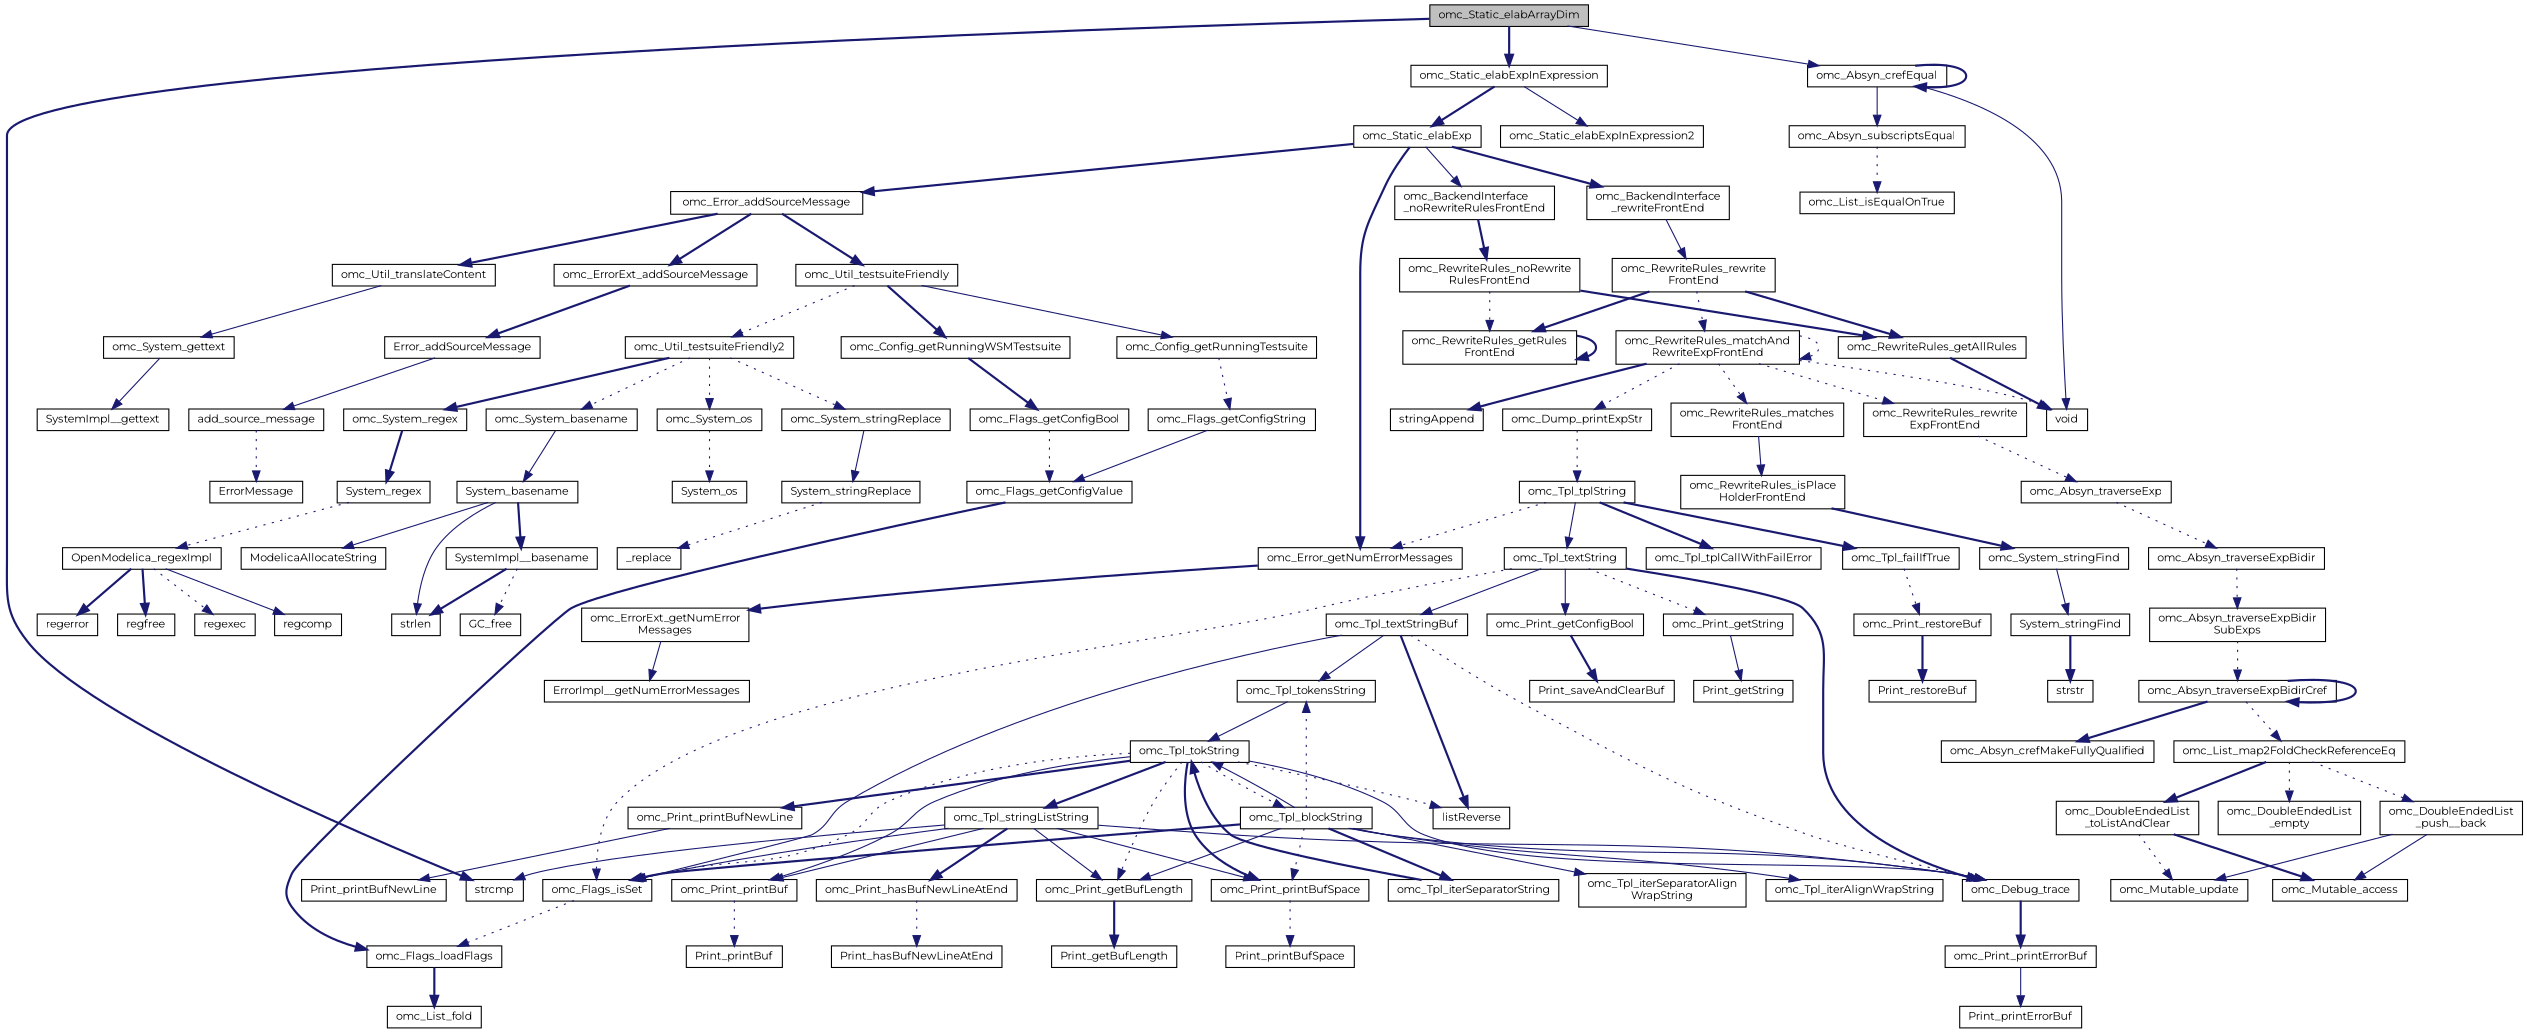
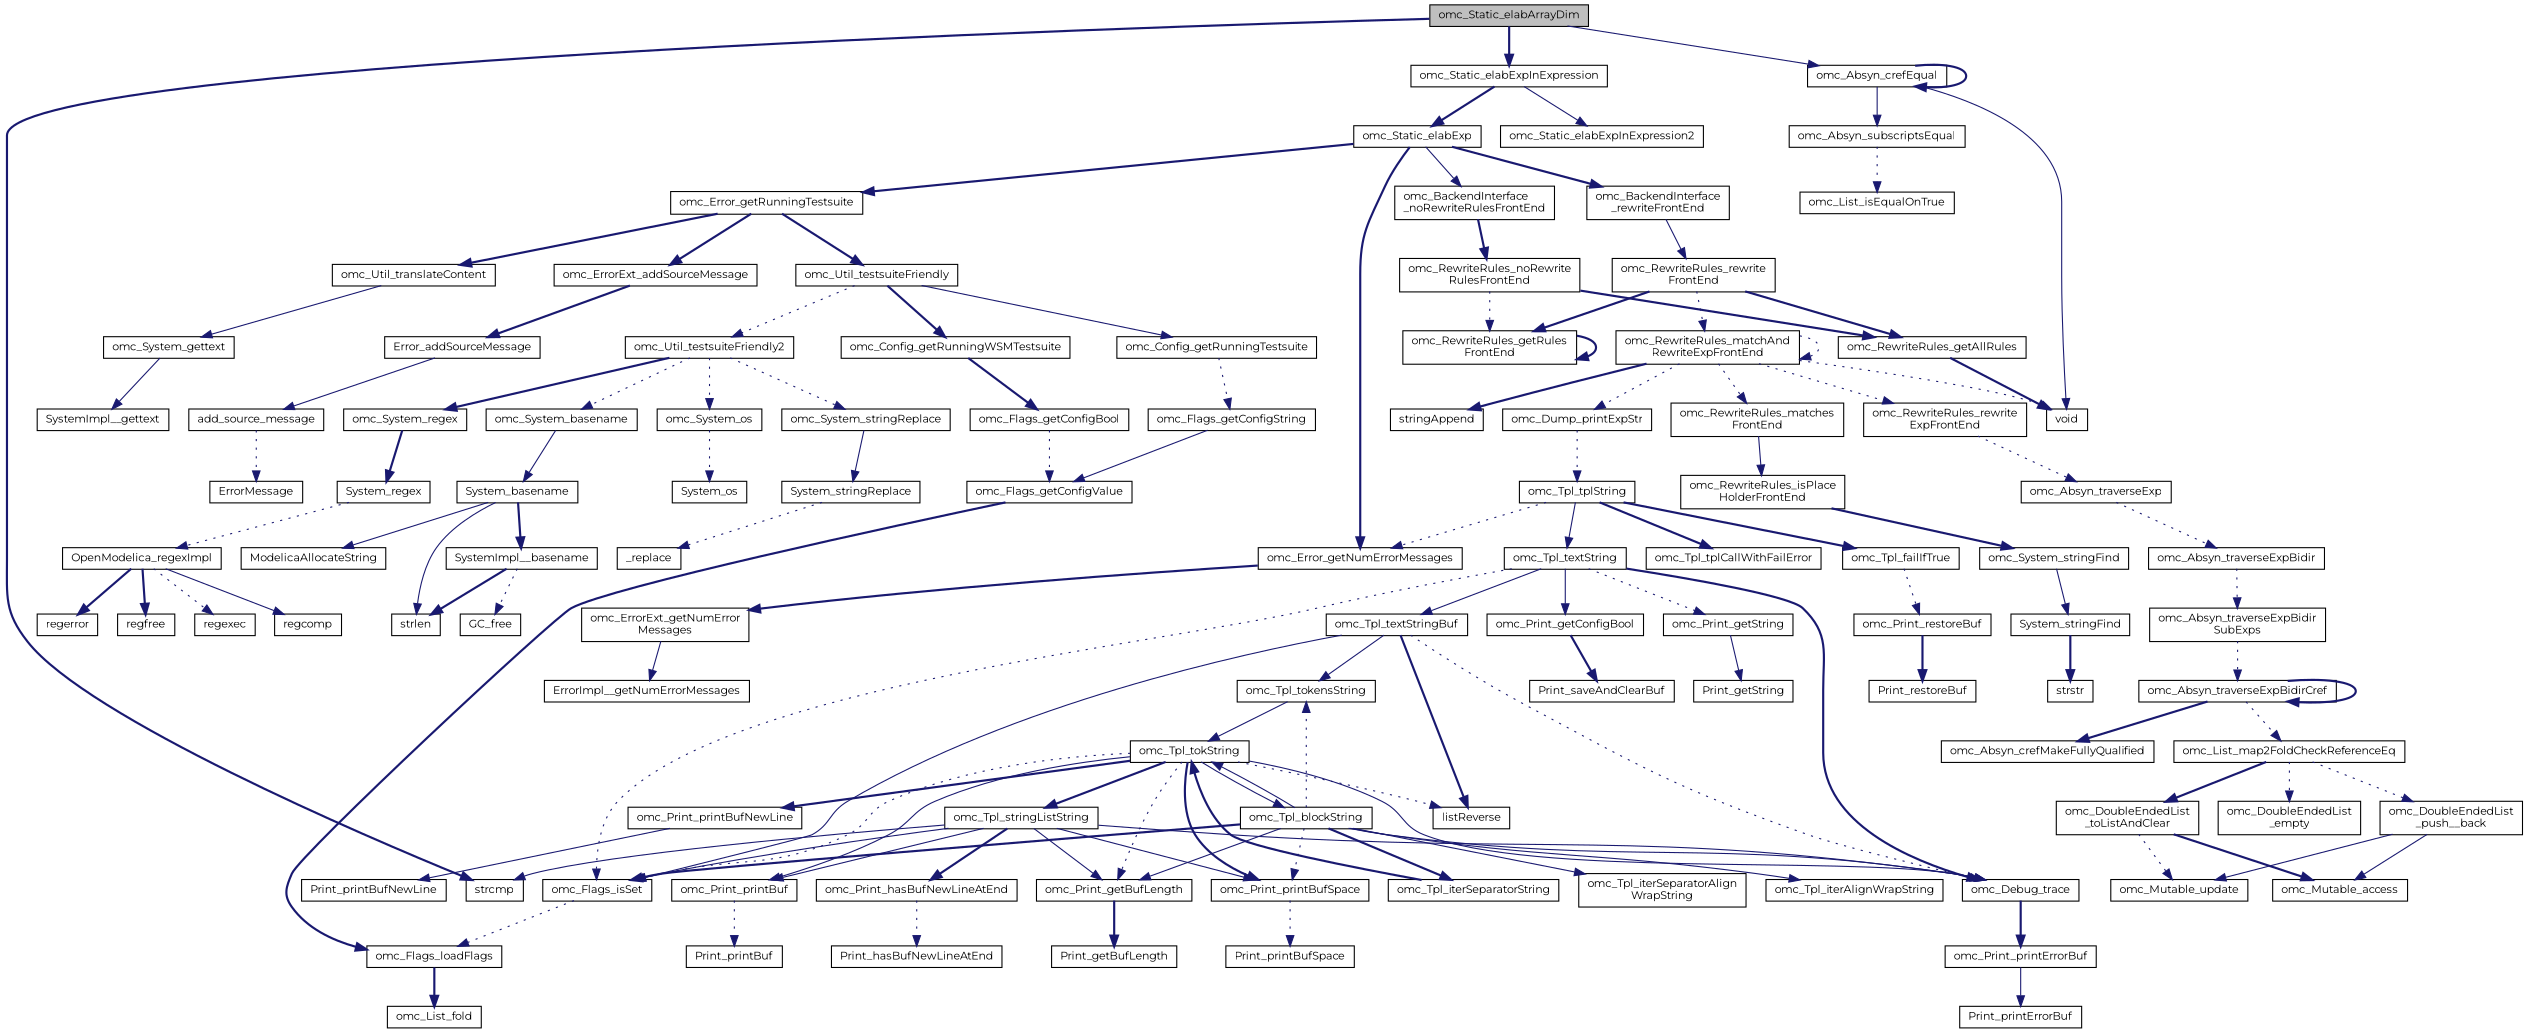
(767, 203) -> (767, 203)
(1237, 783) -> (1237, 783)
